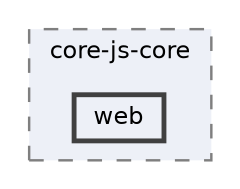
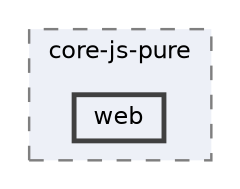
(120, 52) -> (120, 52)
